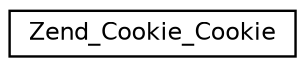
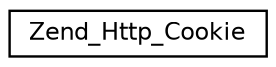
(153, 34) -> (138, 34)
